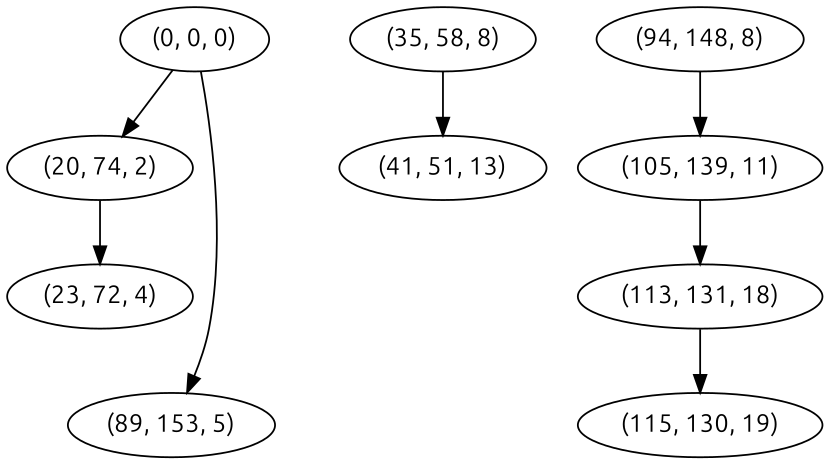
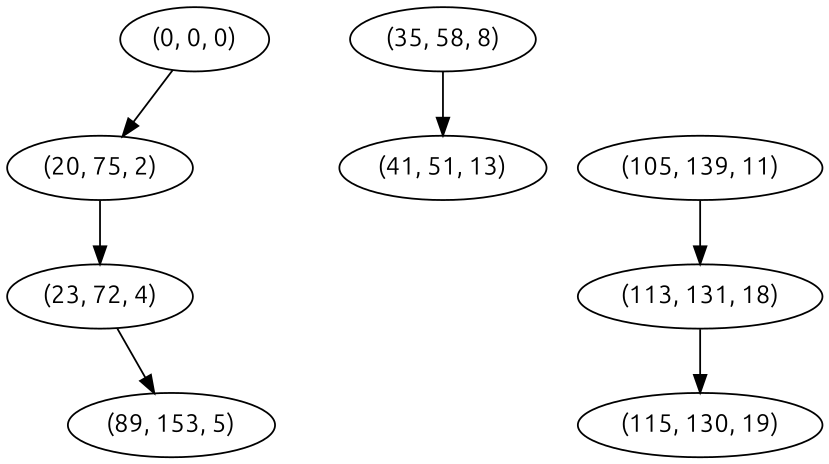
(700, 39) -> none
(100, 168) -> (100, 168)
(217, 225) -> (131, 353)
